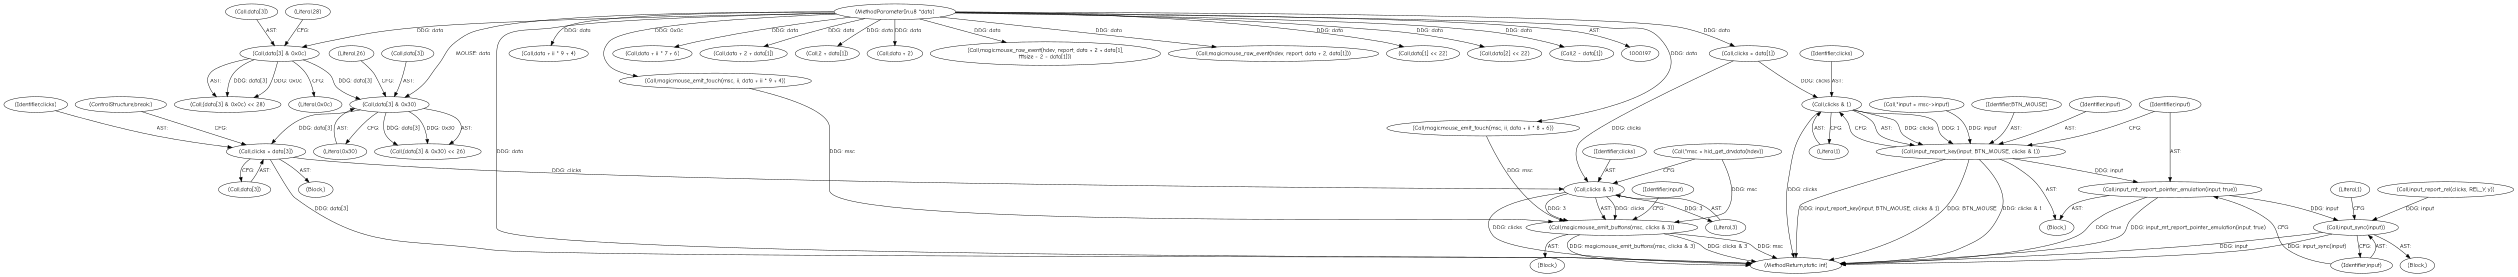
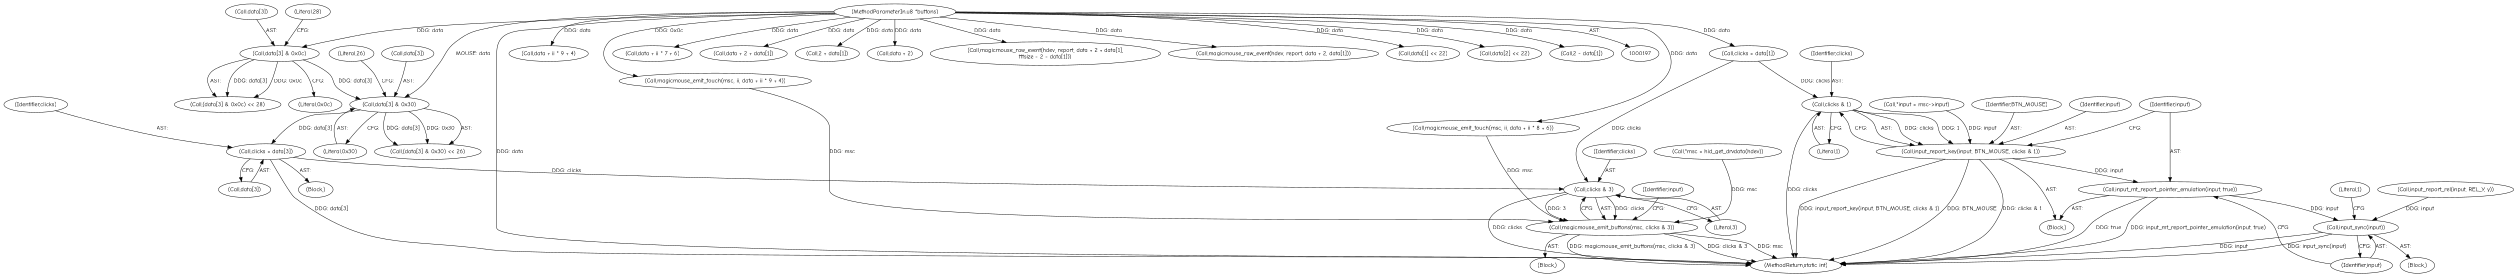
(895, 12) -> (895, 12)
(121, 105) -> none
(1656, 171) -> (1581, 212)
(2446, 190) -> (2446, 190)
(1694, 209) -> (1694, 209)
